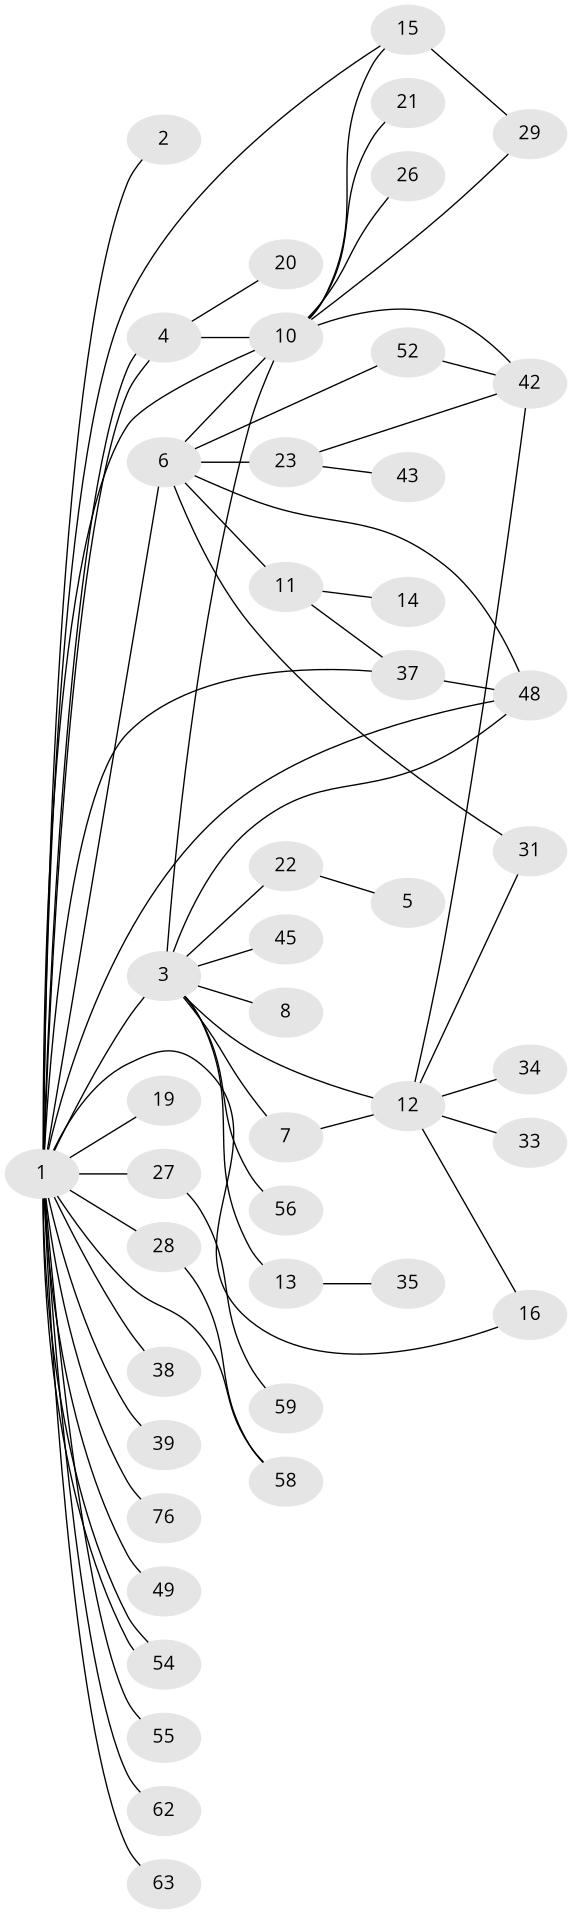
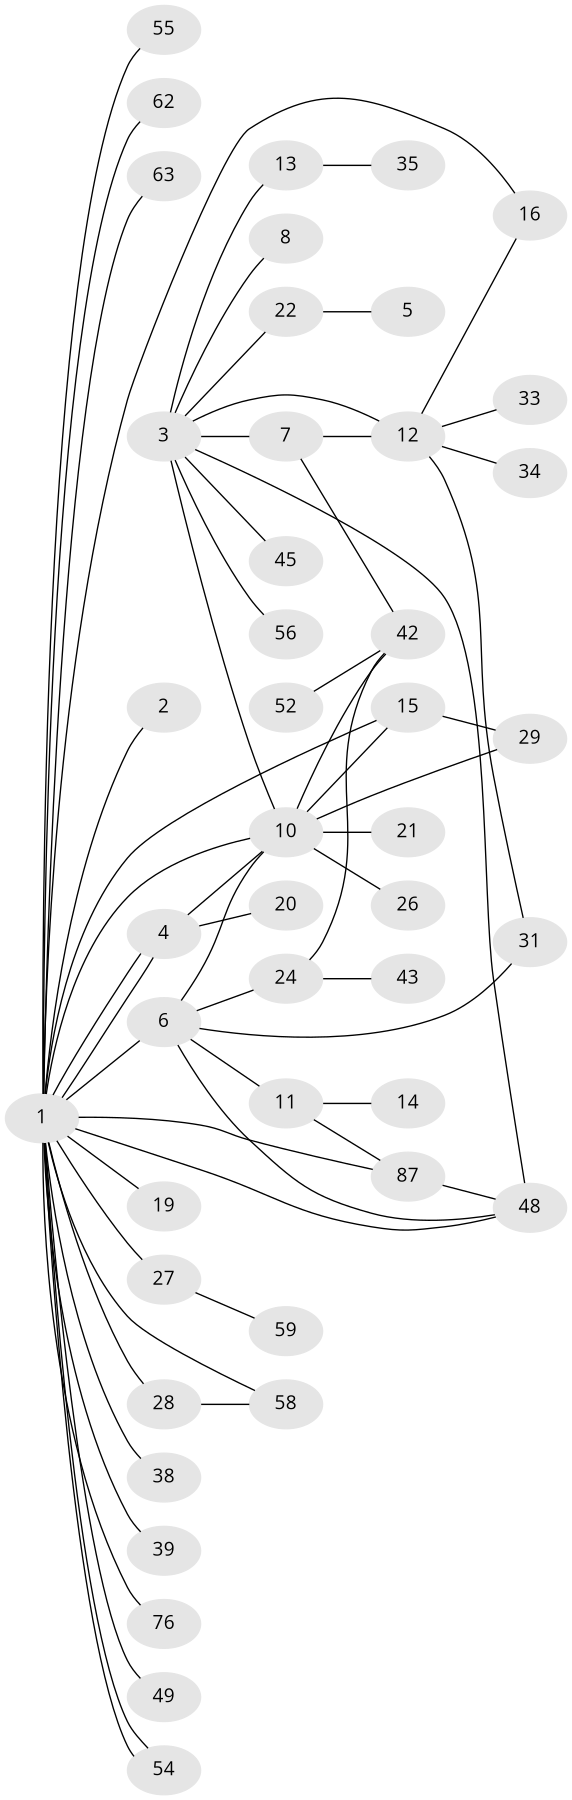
(286, 407) -> none
(286, 462) -> (286, 979)
(408, 675) -> (408, 1177)
(474, 763) -> (347, 535)
(96, 1072) -> none
